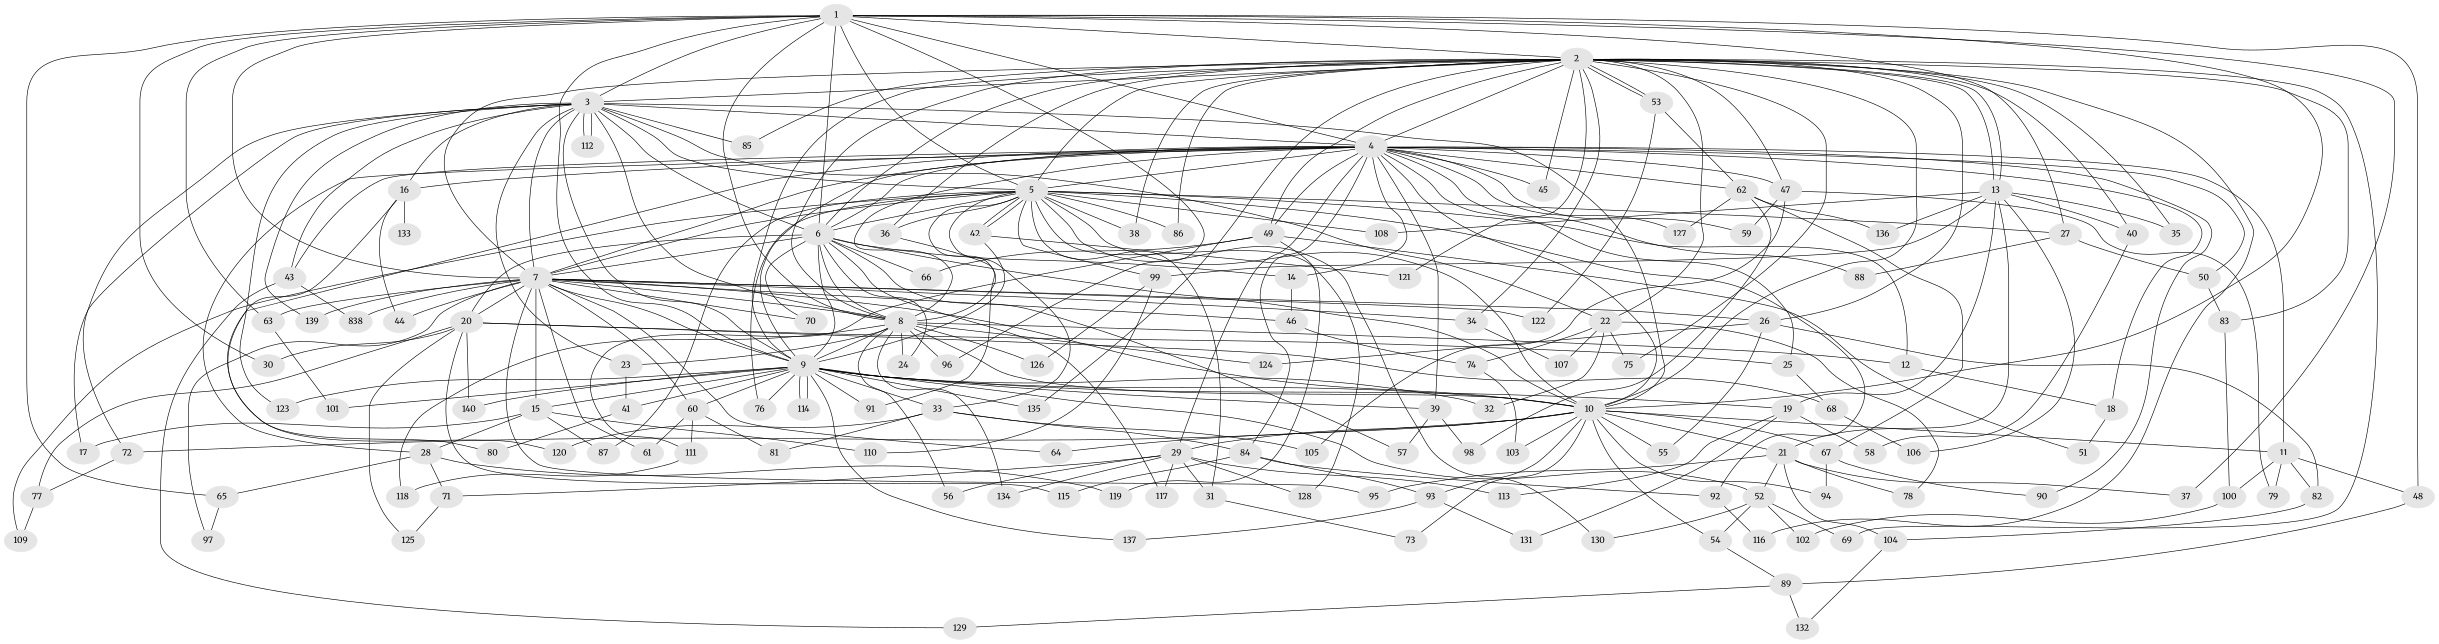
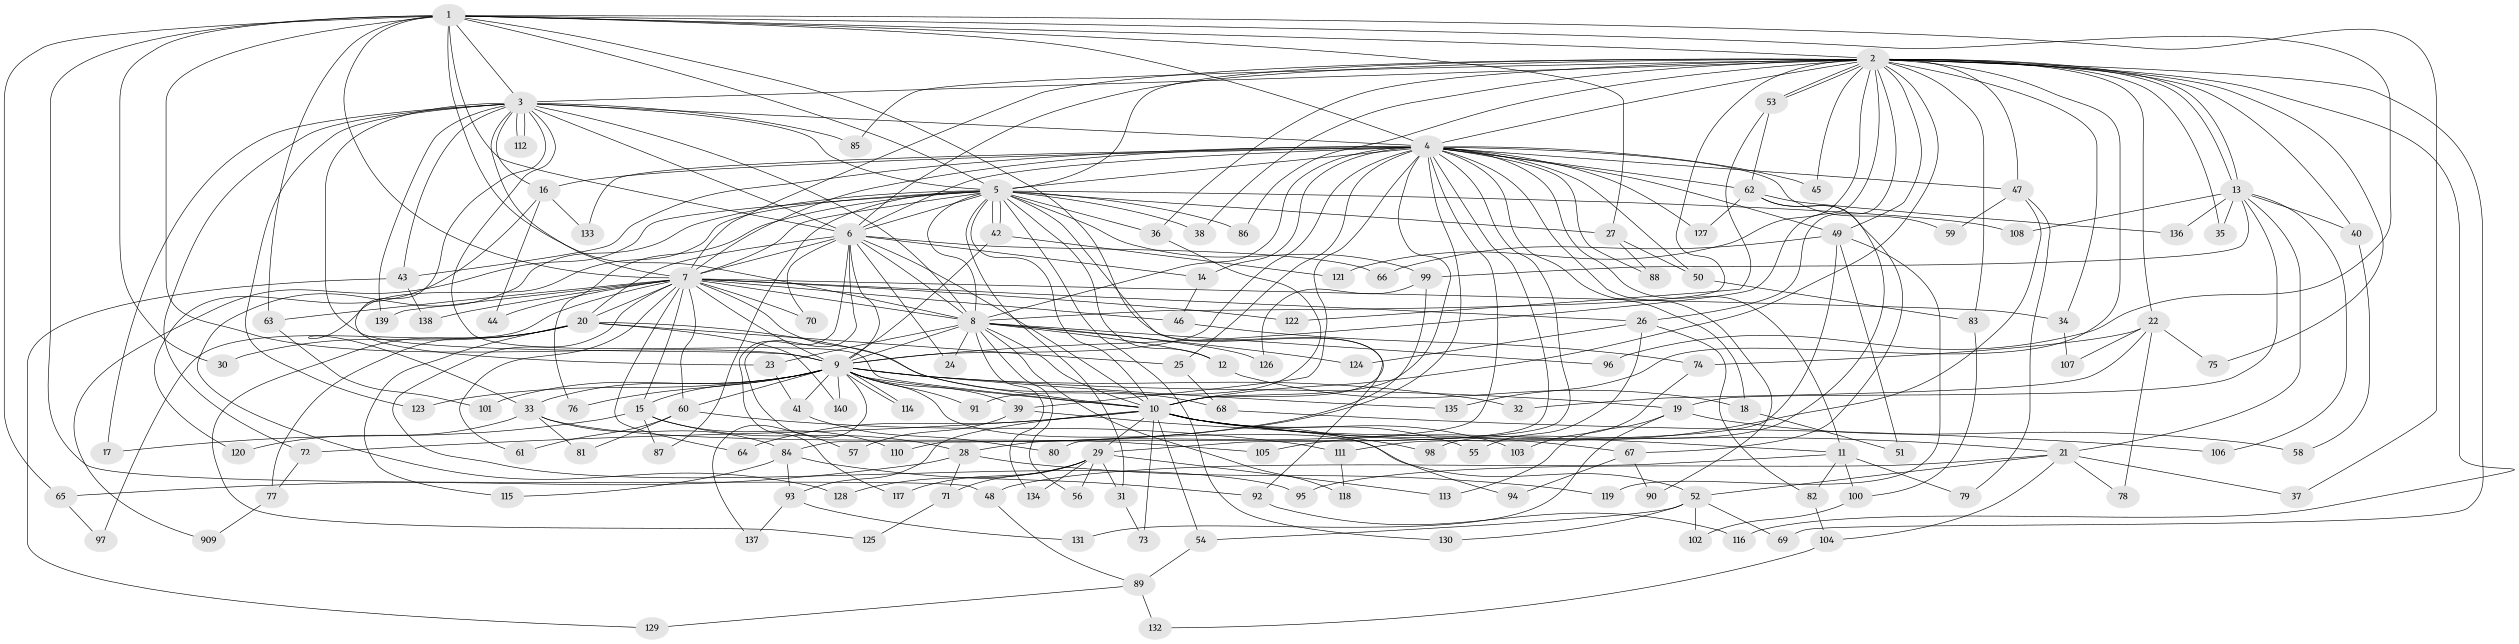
none -> (986, 155)
(1100, 185) -> none
(356, 322) -> (426, 322)
(21, 541) -> (209, 541)
